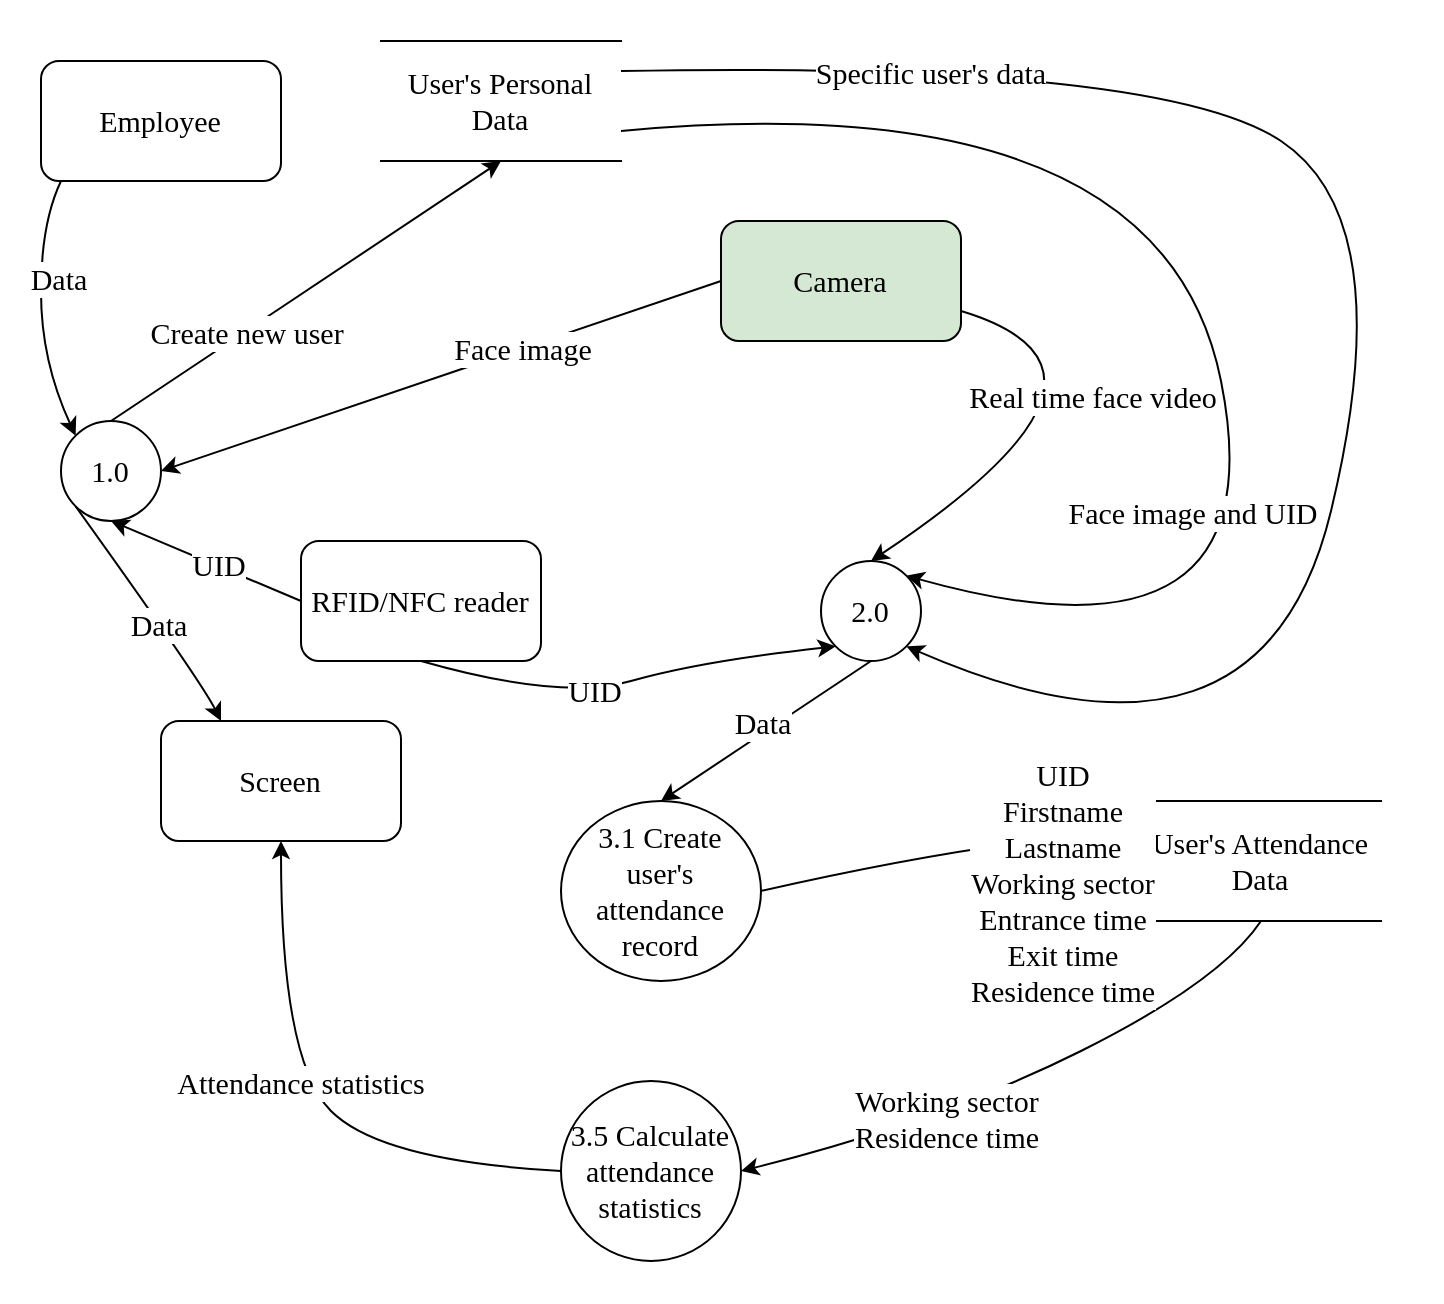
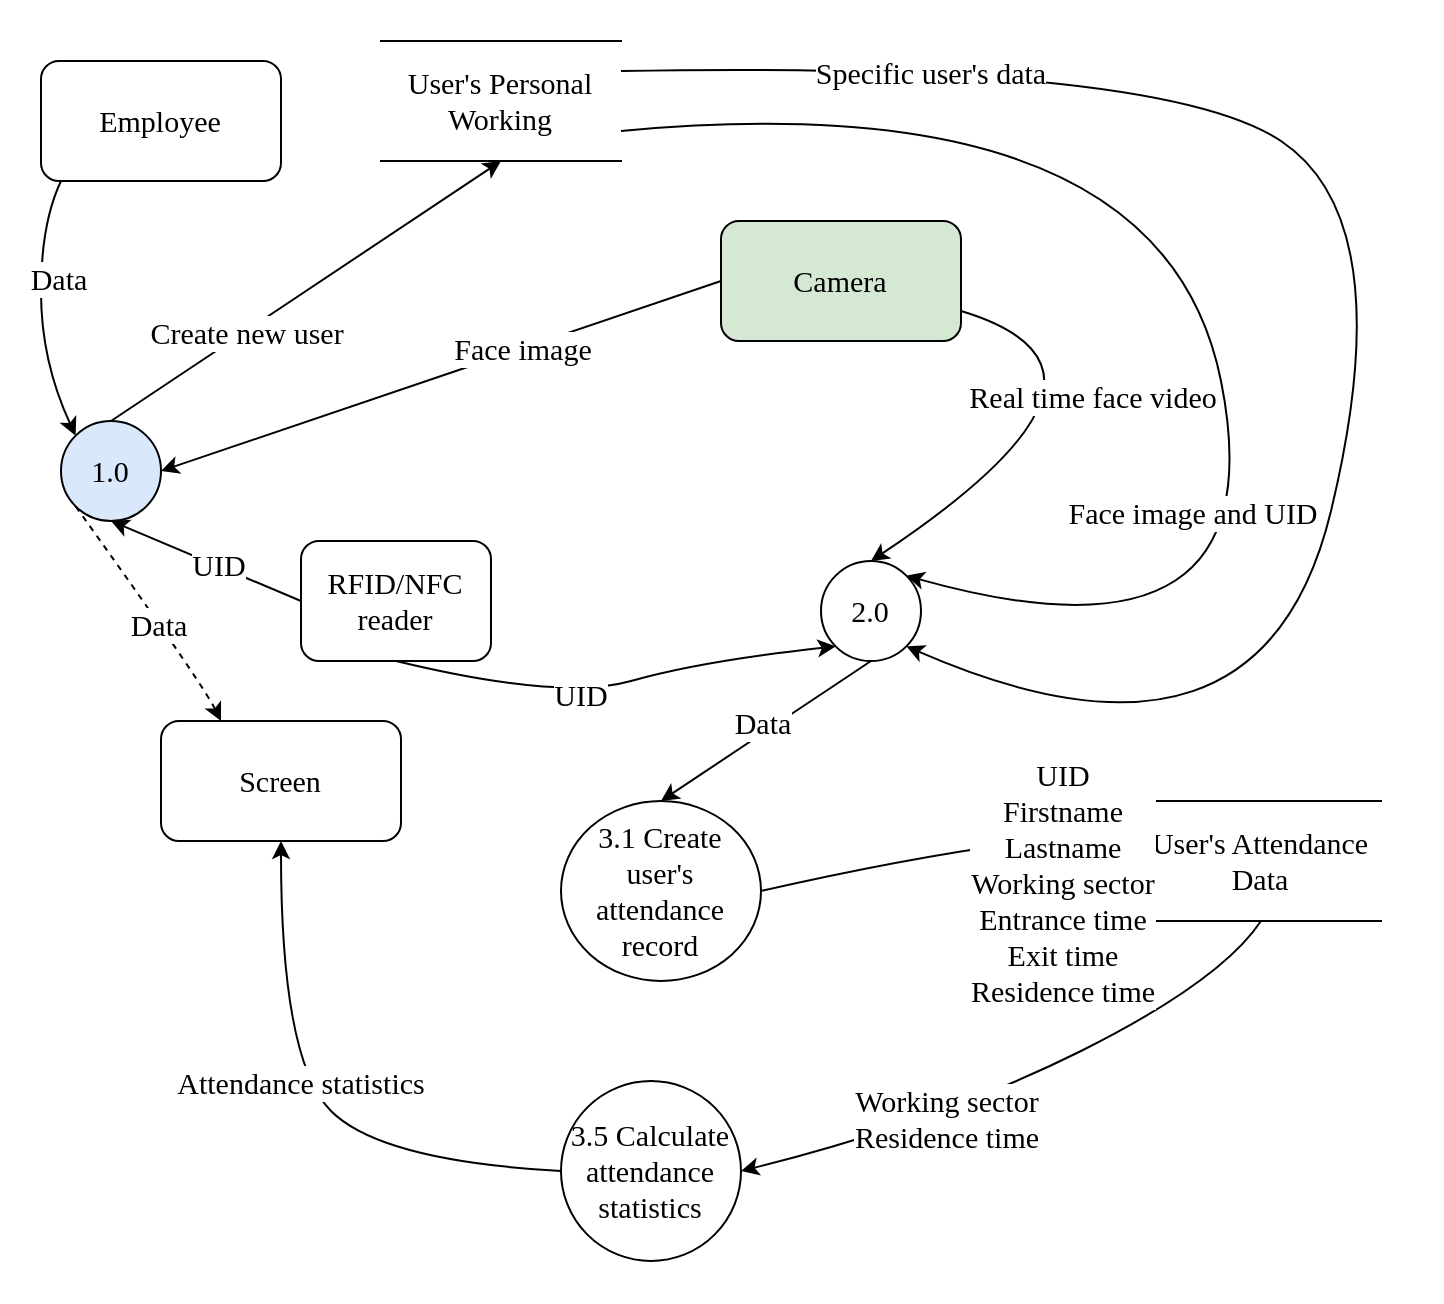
(501, 101) -> (501, 101)
(111, 471) -> (111, 471)
(111, 556) -> (111, 556)
(421, 601) -> (396, 601)
